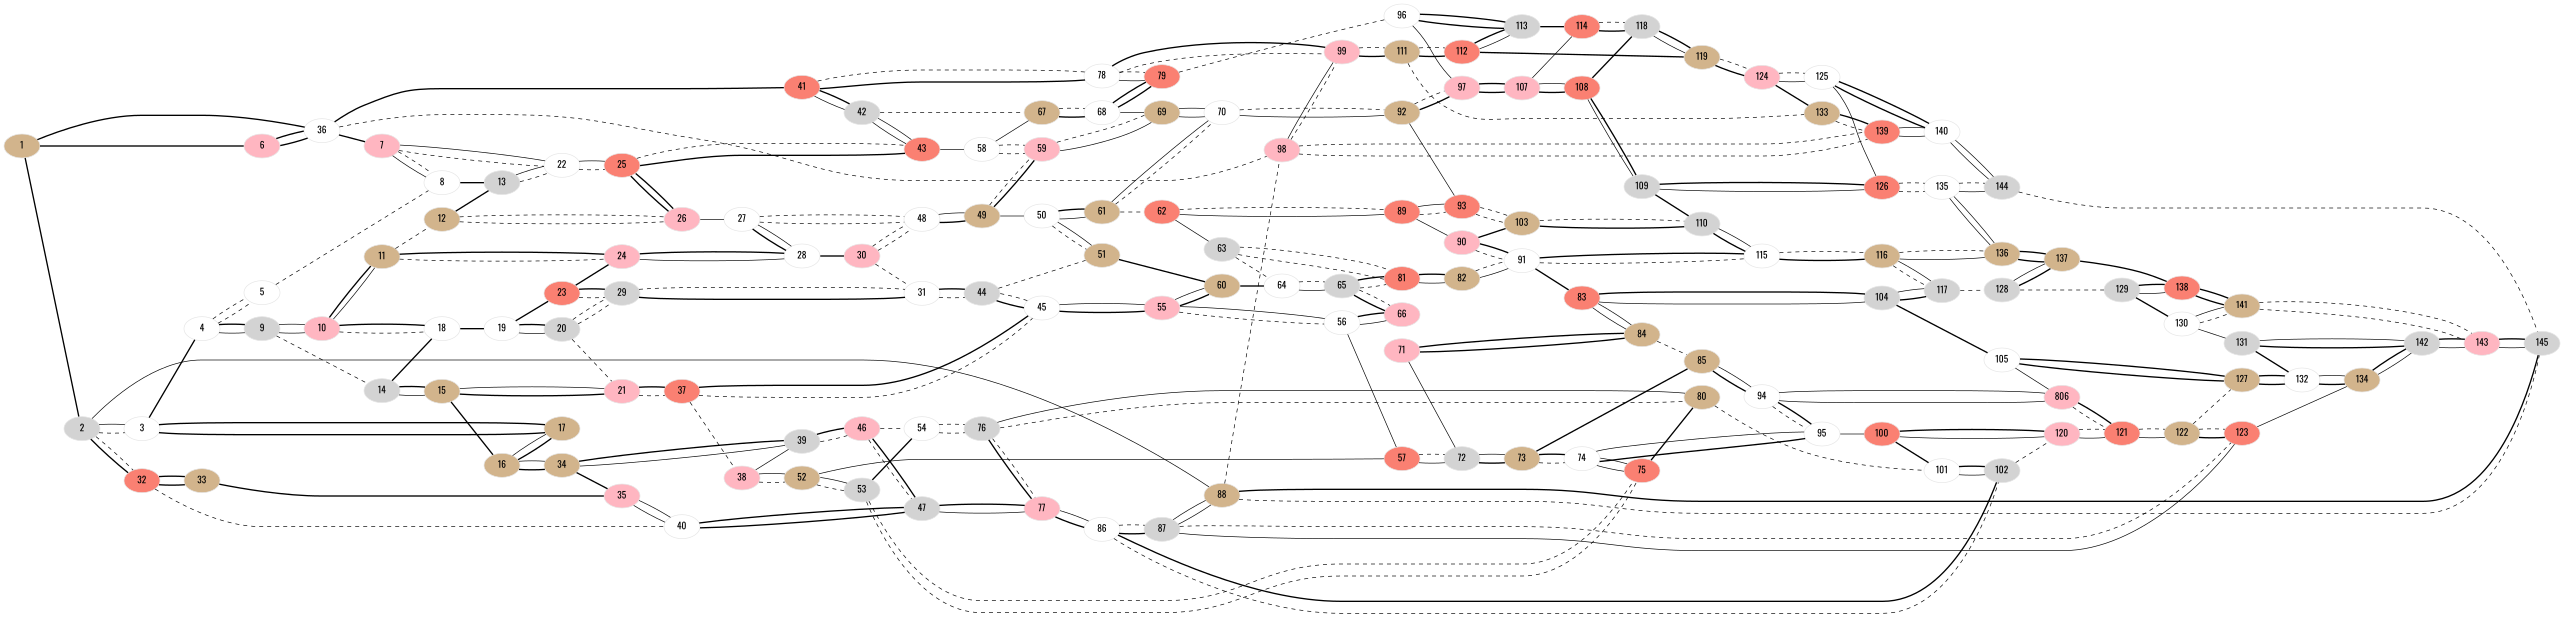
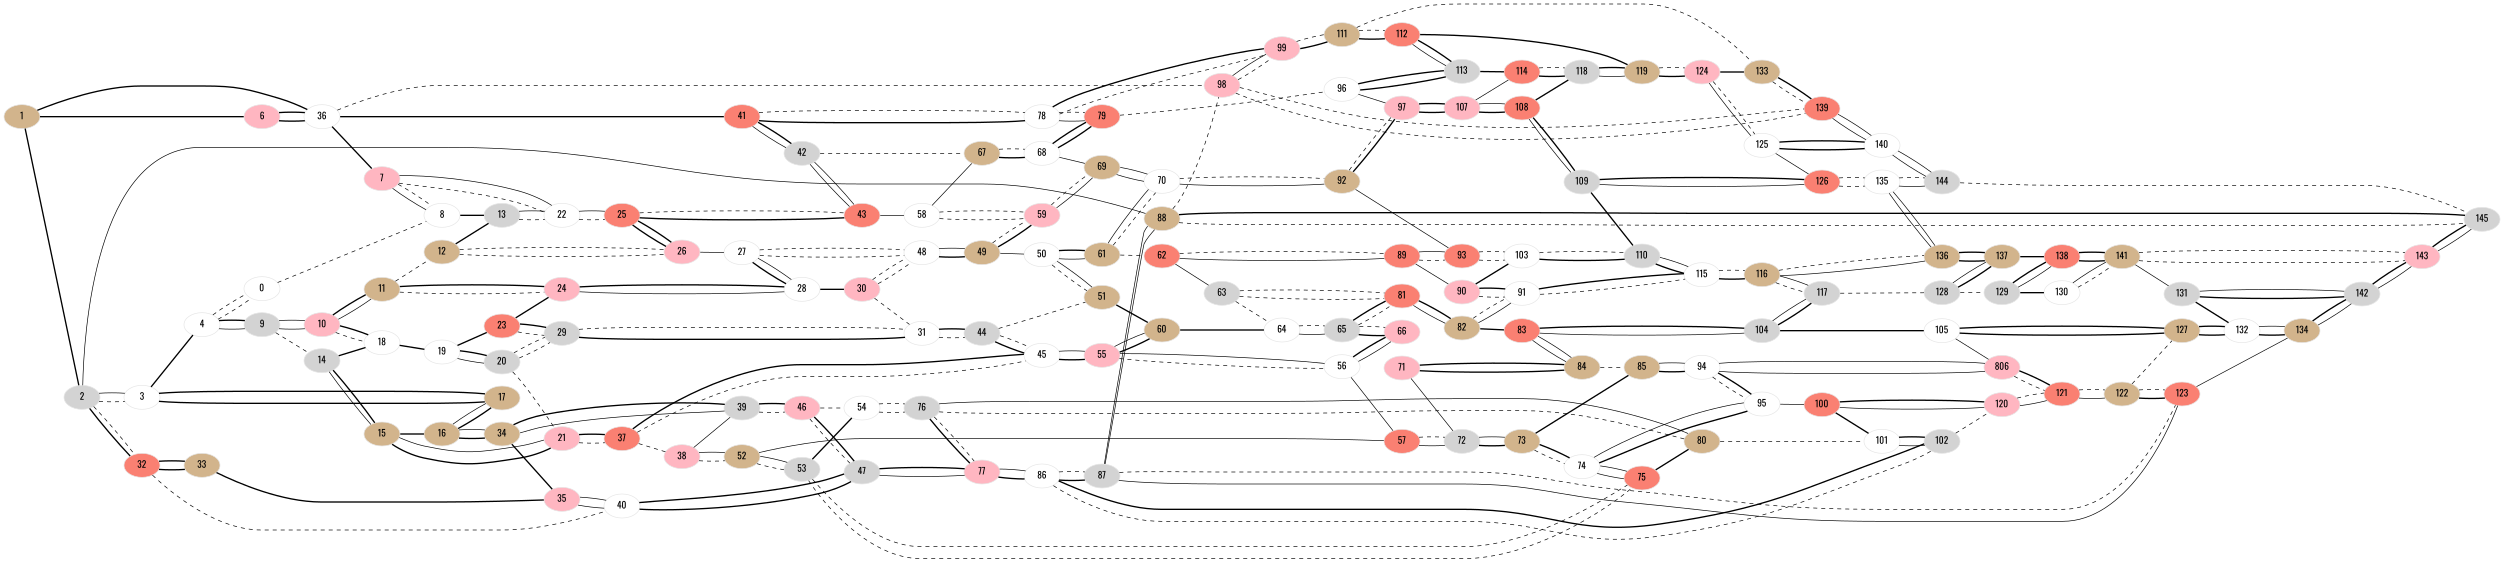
(1522, 223) -> (1522, 256)
(1552, 279) -> (1492, 329)
(262, 293) -> (262, 289)
(2212, 334) -> (2152, 275)
